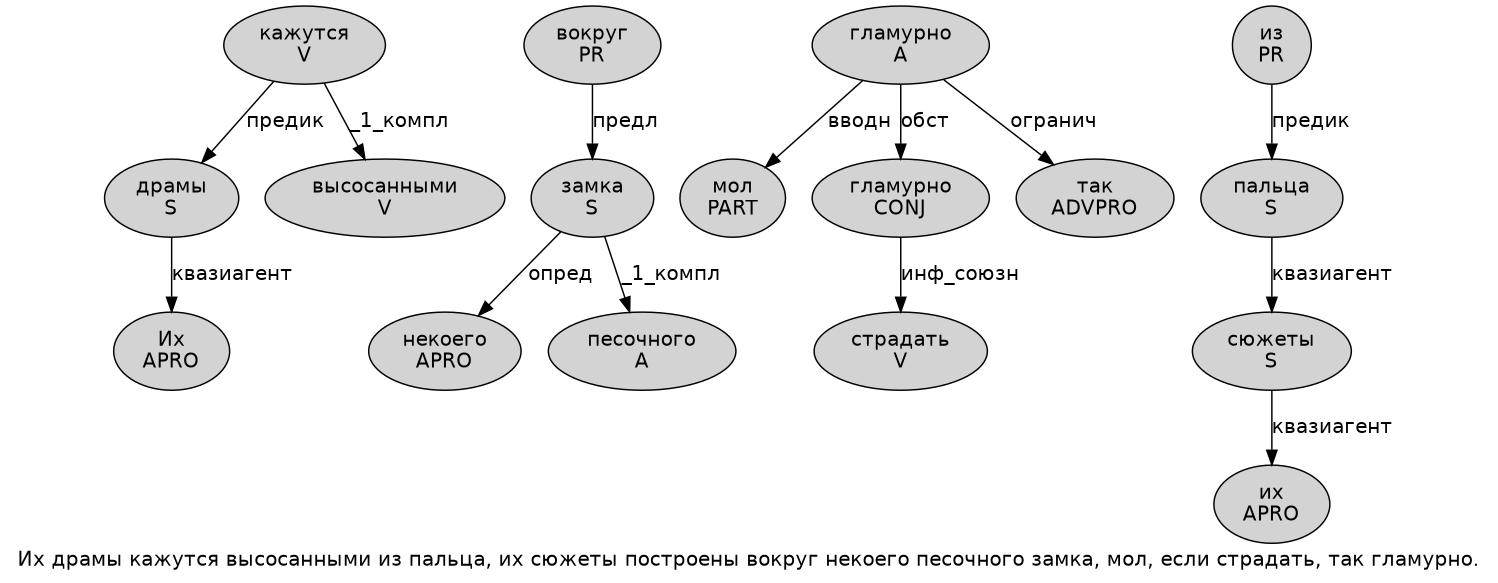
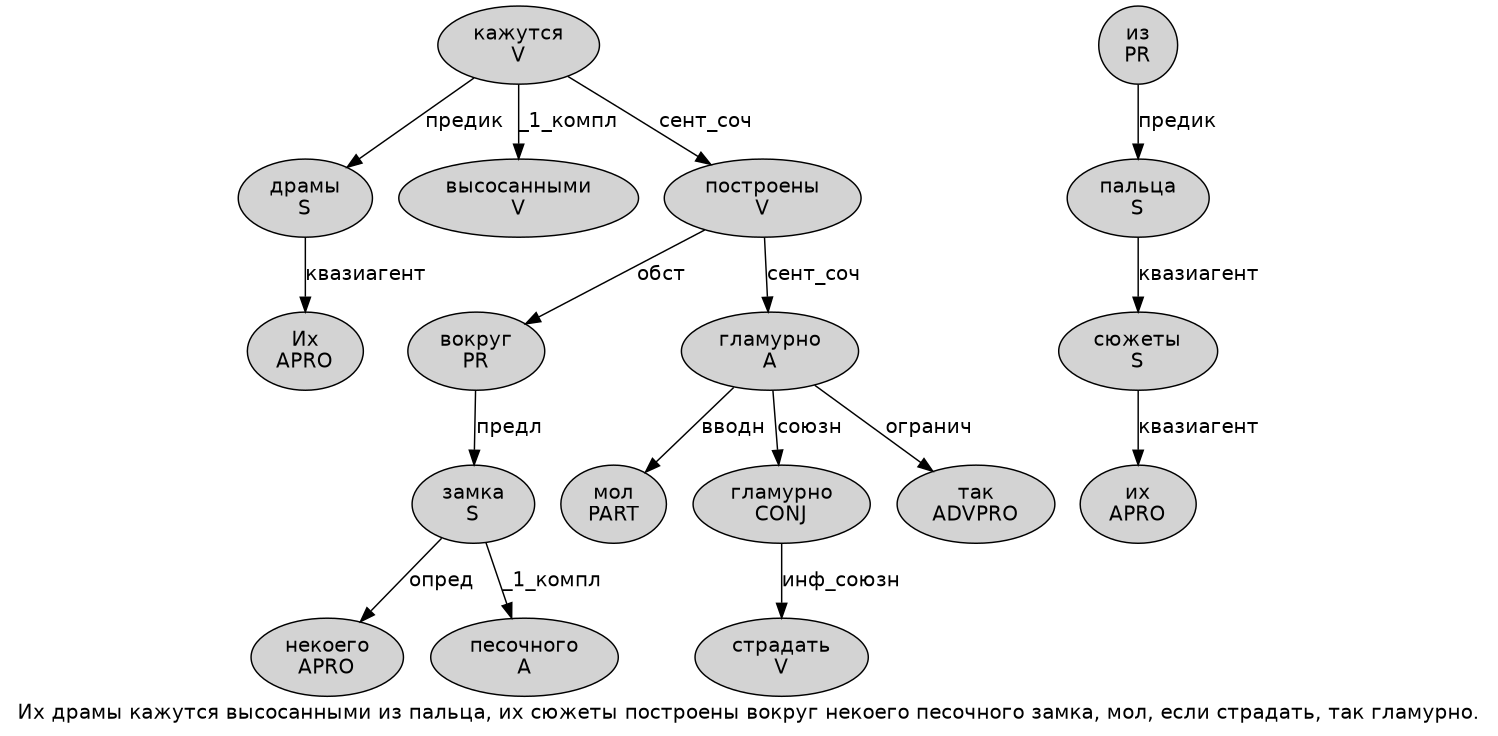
(926, 122) -> (810, 428)
none -> (763, 198)
